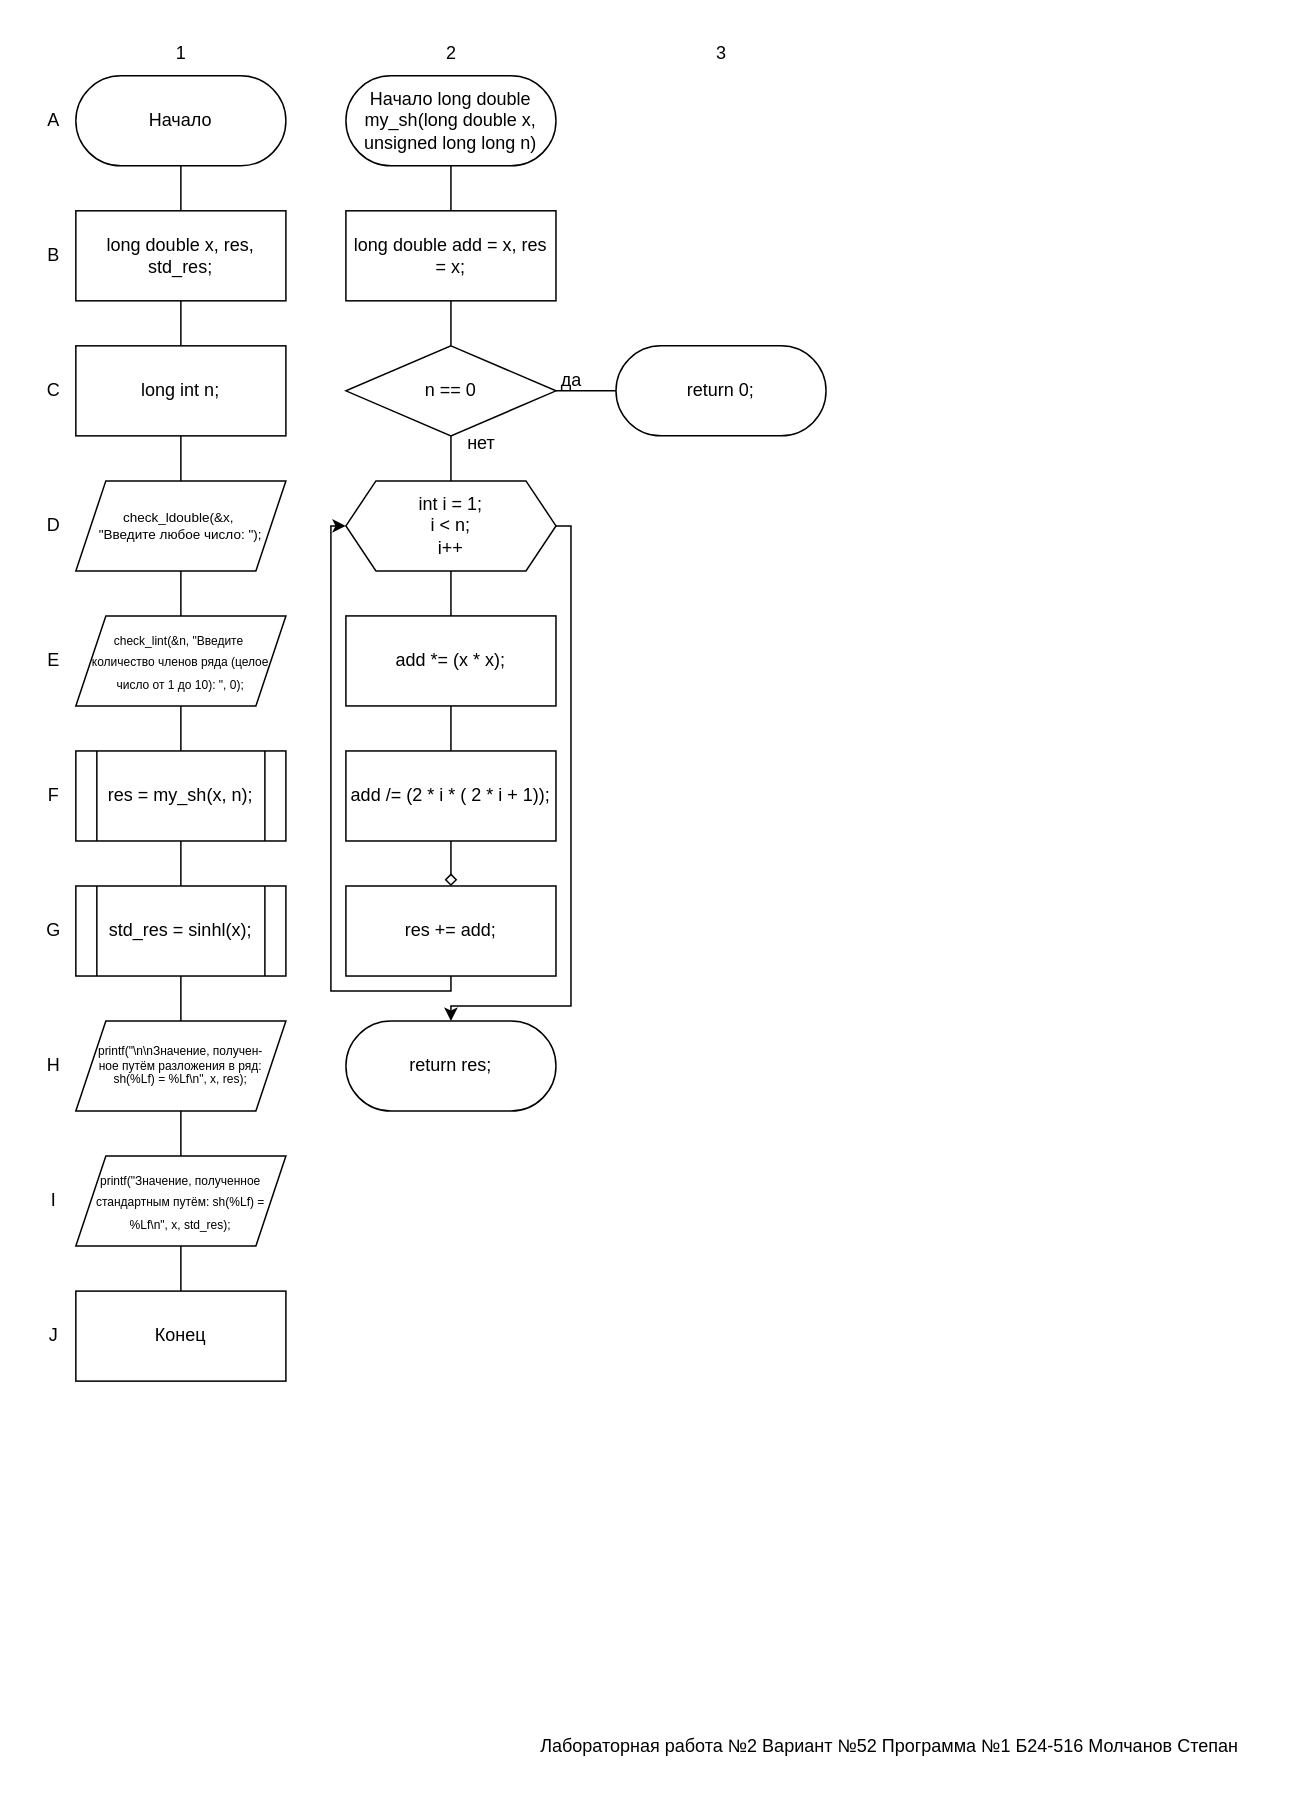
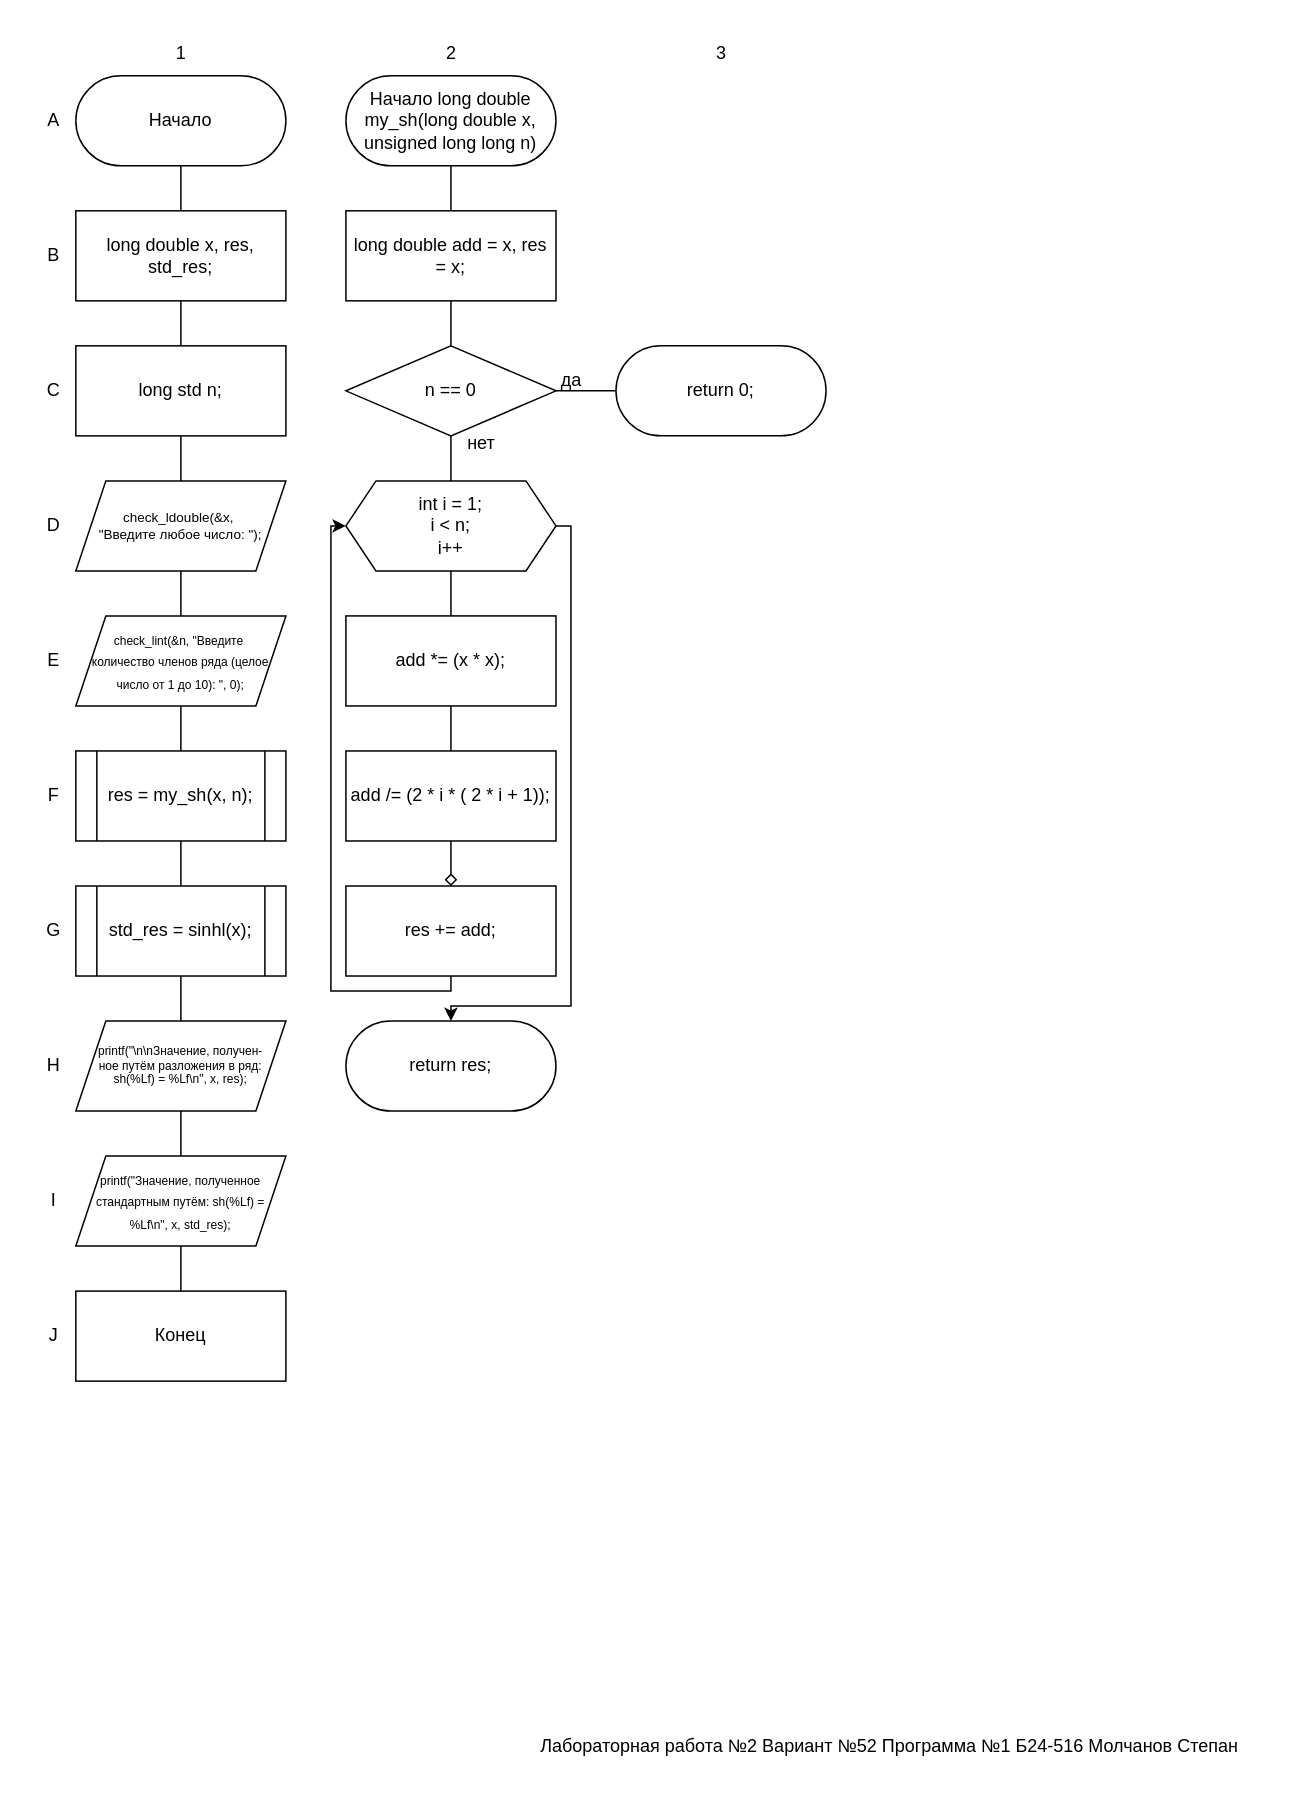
(181, 391) -> (181, 391)
